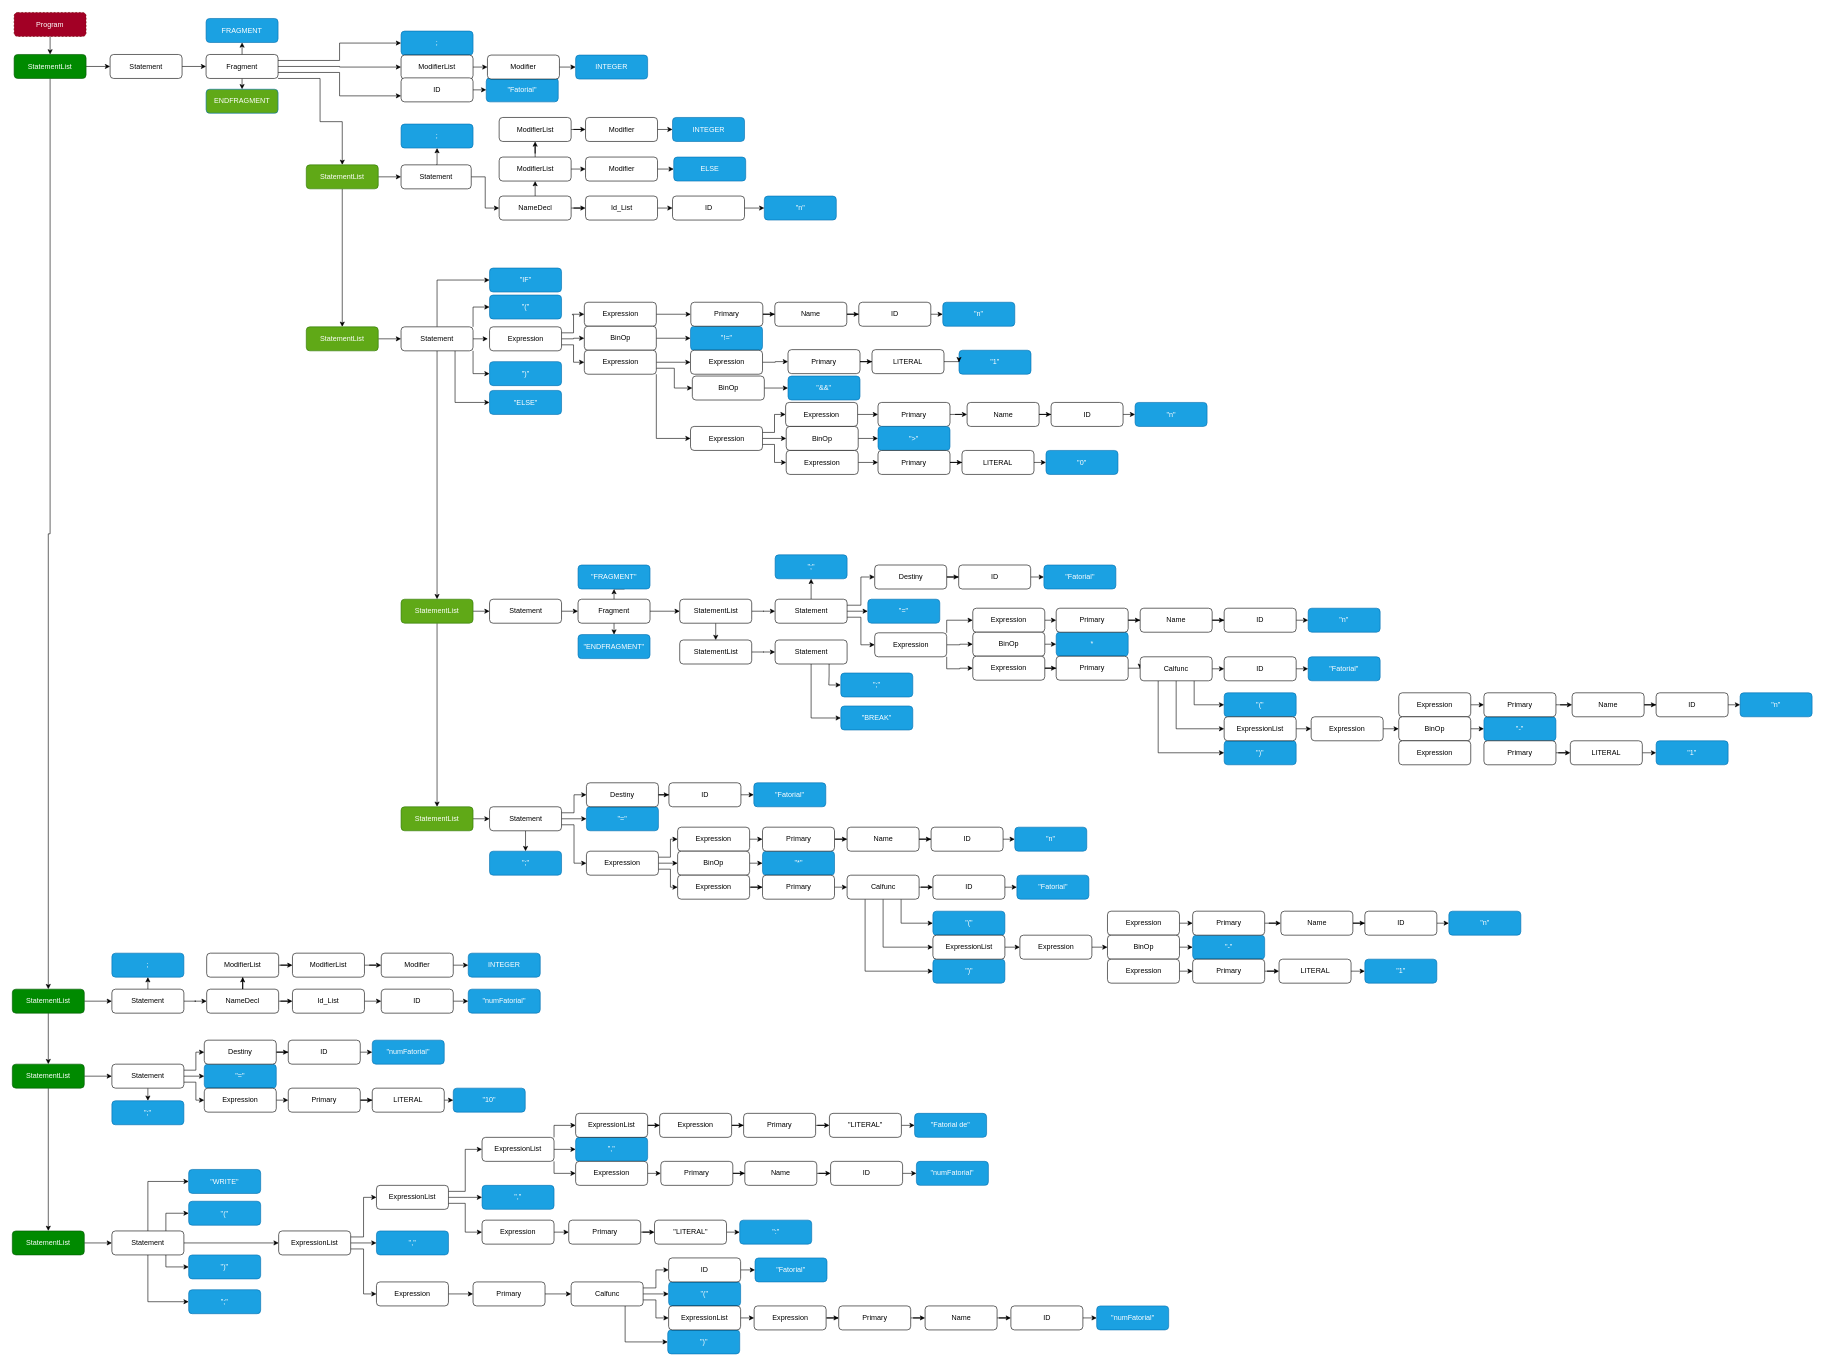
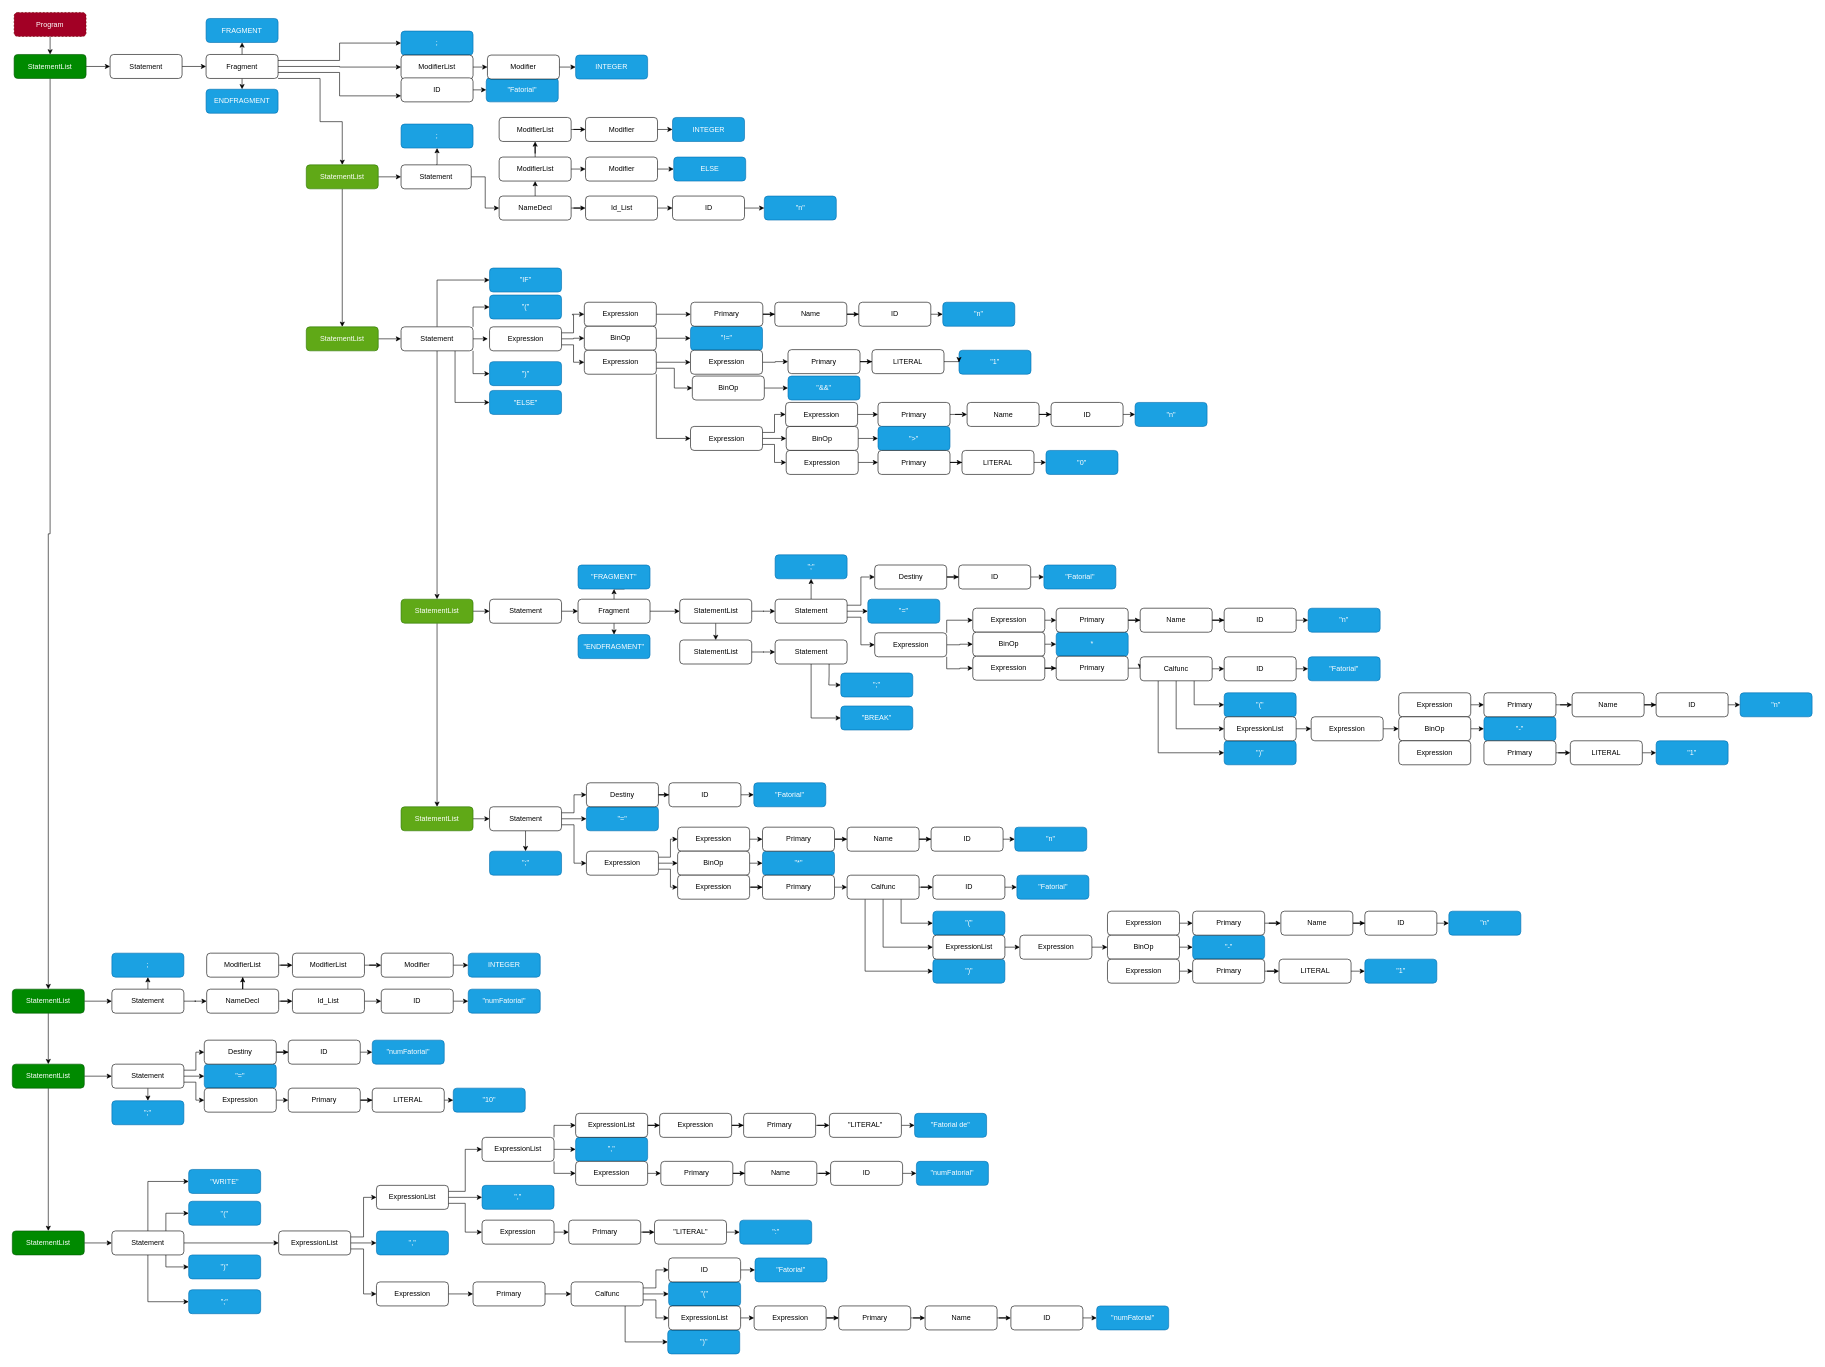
(242, 101) -> (242, 101)
